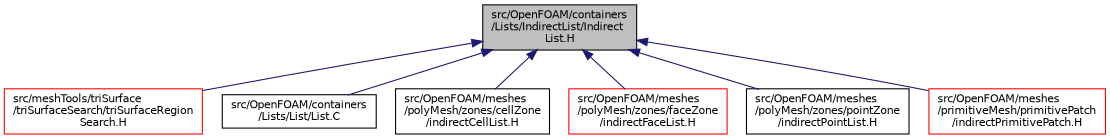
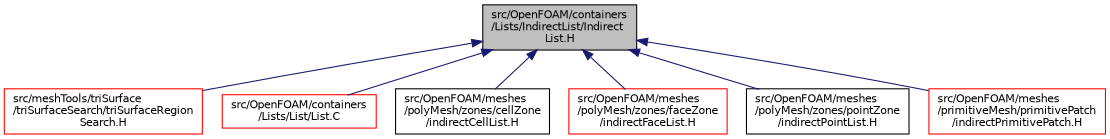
(299, 111) -> (299, 111)
